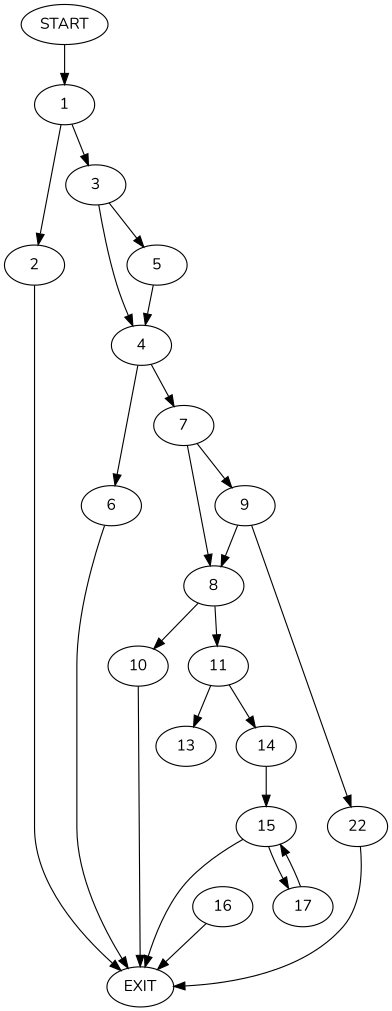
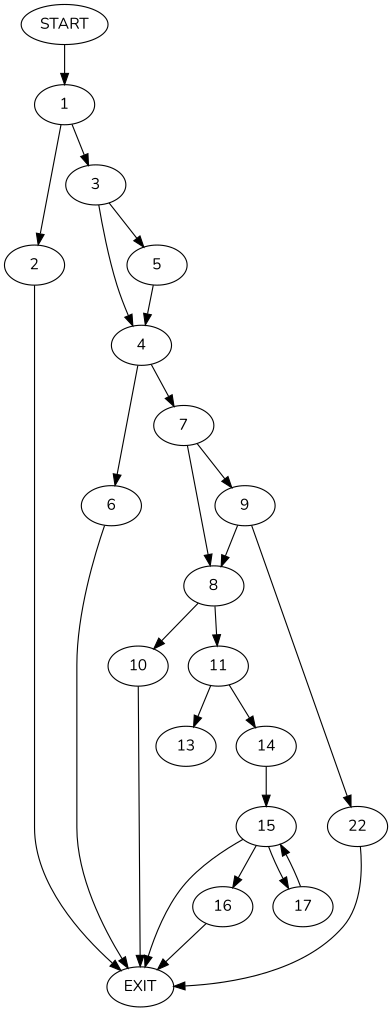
none -> (247, 862)
